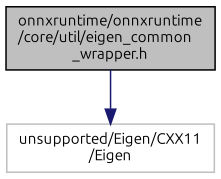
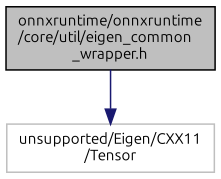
(111, 148) -> (111, 148)
